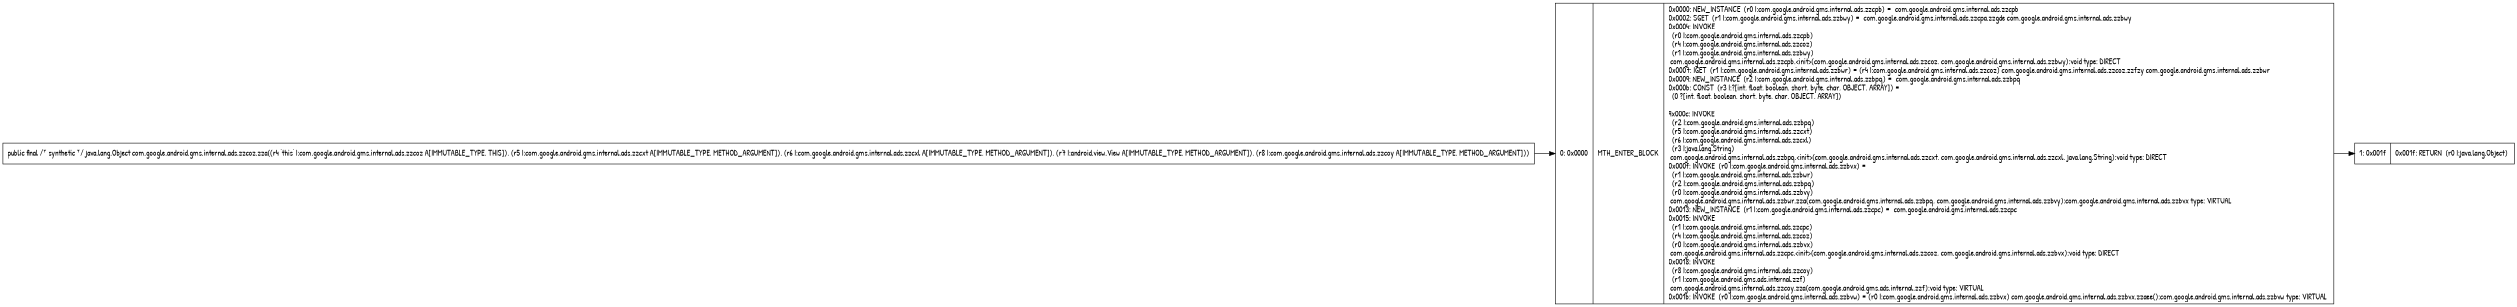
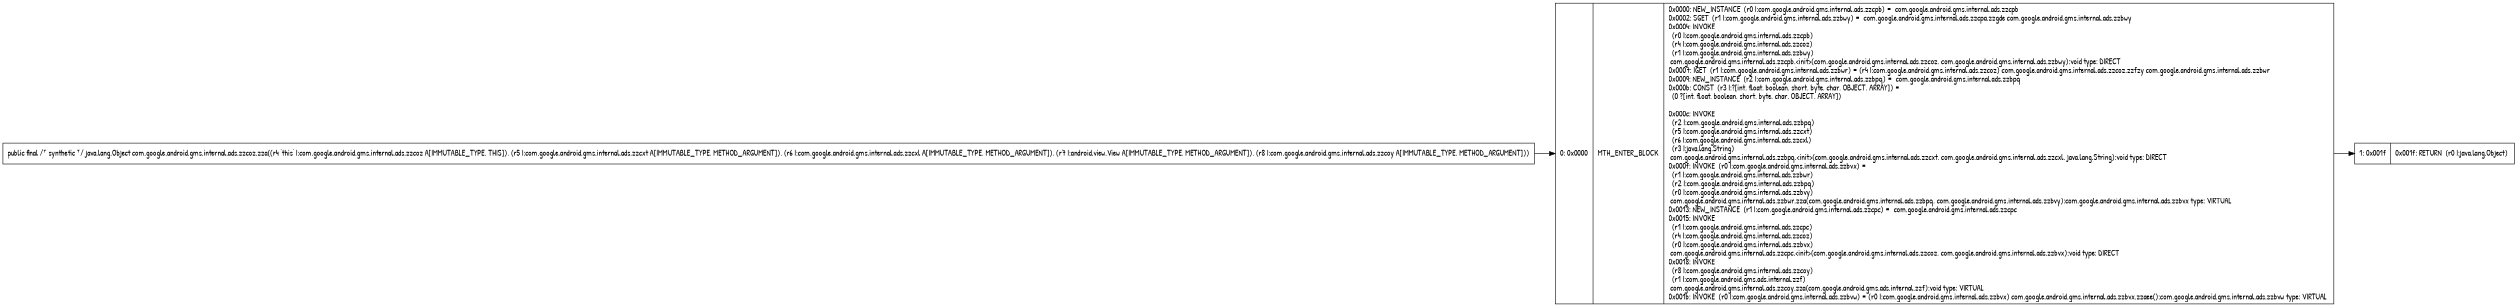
(1693, 114) -> (1694, 114)
